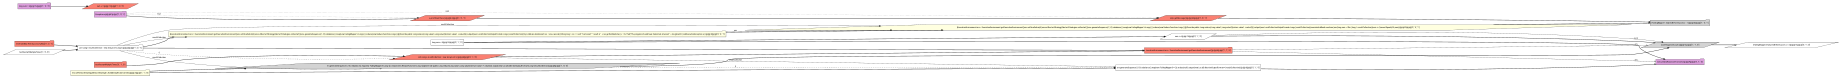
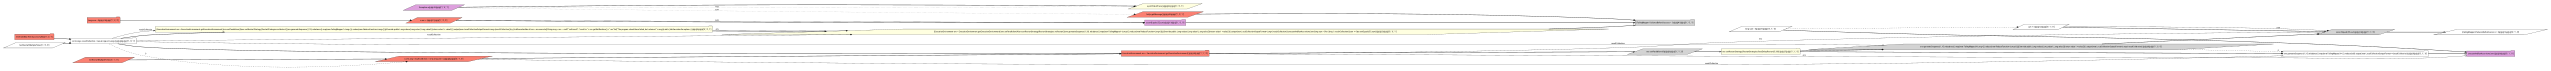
(34, 6) -> (104, 20)
(110, 15) -> (434, 7)
(447, 18) -> (1165, 6)
(817, 18) -> none
none -> (1165, 23)
(814, 39) -> (1901, 28)
(447, 42) -> (1761, 29)
none -> (1665, 52)
(110, 65) -> (104, 60)
